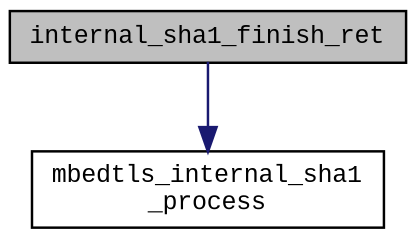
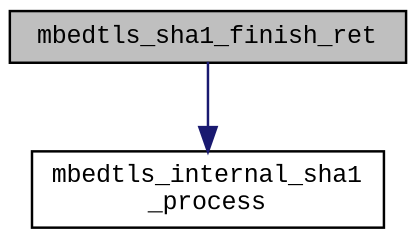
(208, 37) -> (208, 37)
